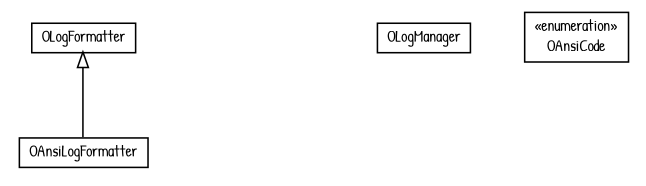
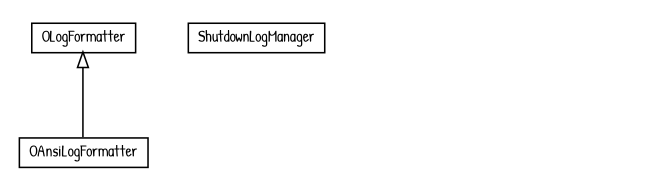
none -> (257, 37)
(424, 37) -> none
(576, 37) -> none
